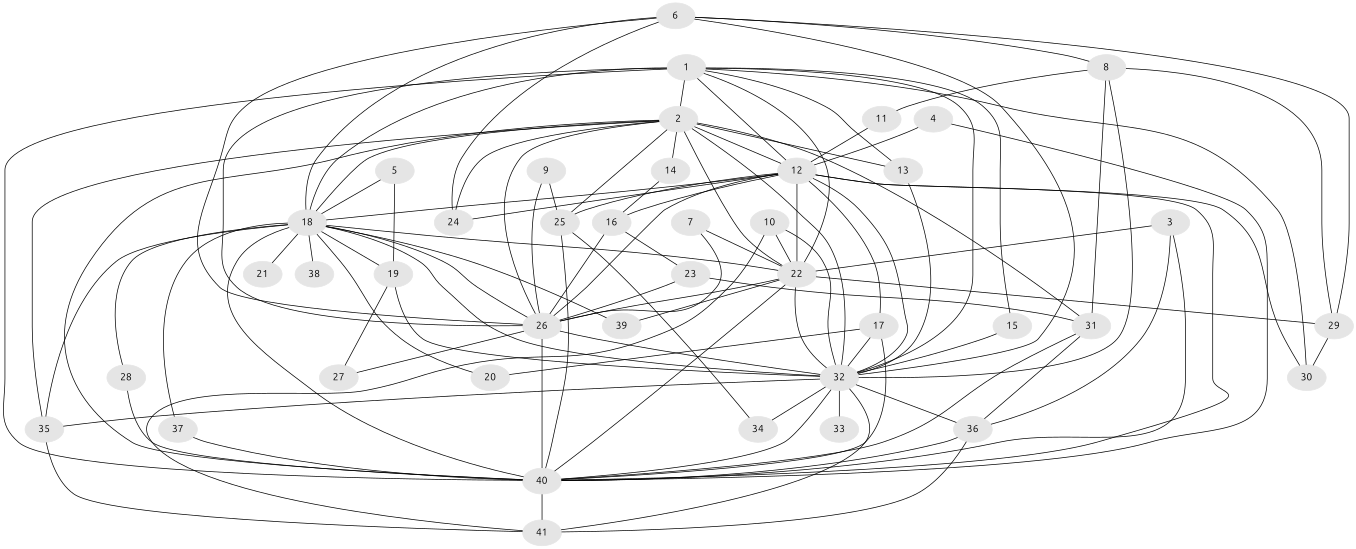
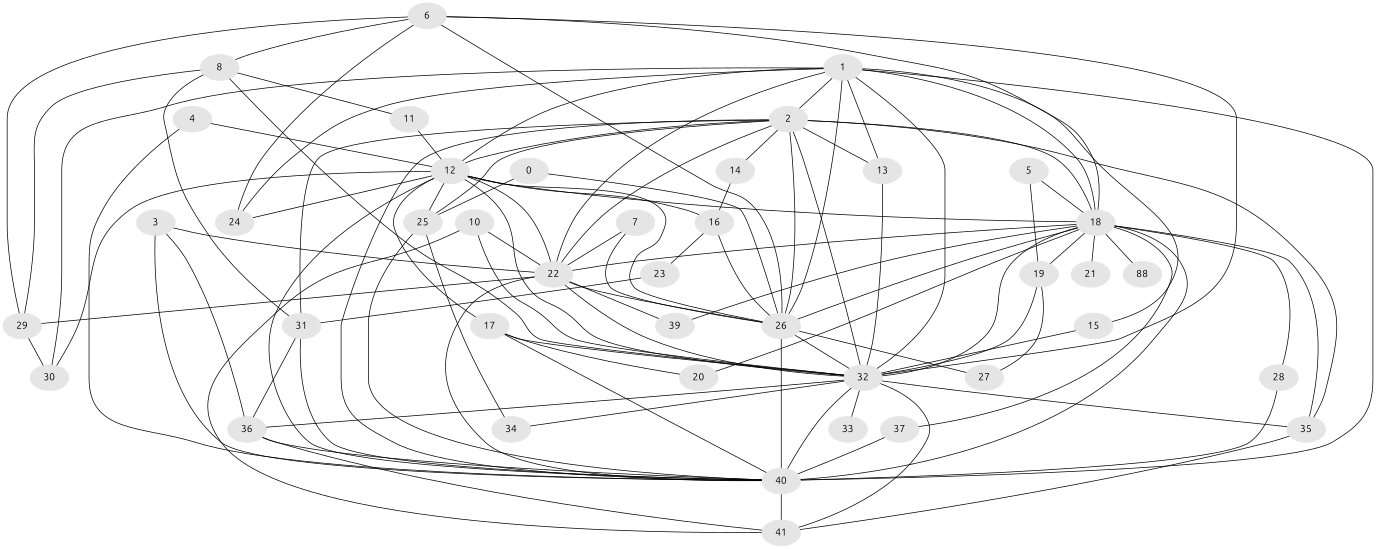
(540, 138) -> (514, 86)
(546, 171) -> (529, 171)
(314, 274) -> (1142, 274)
(618, 302) -> none
